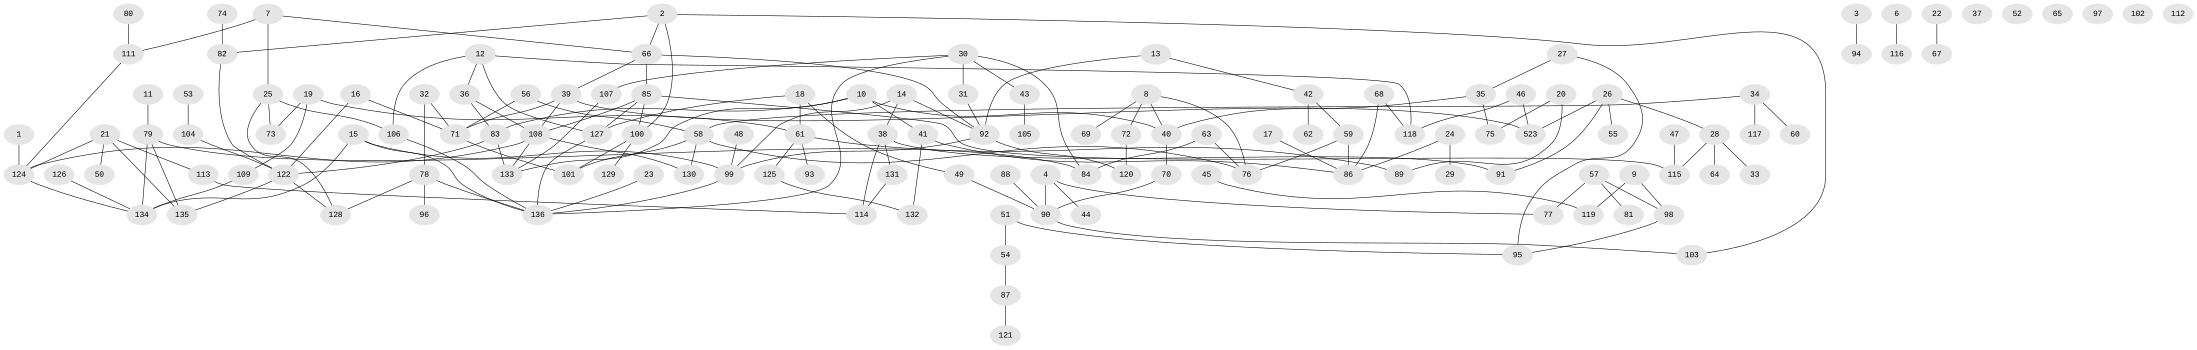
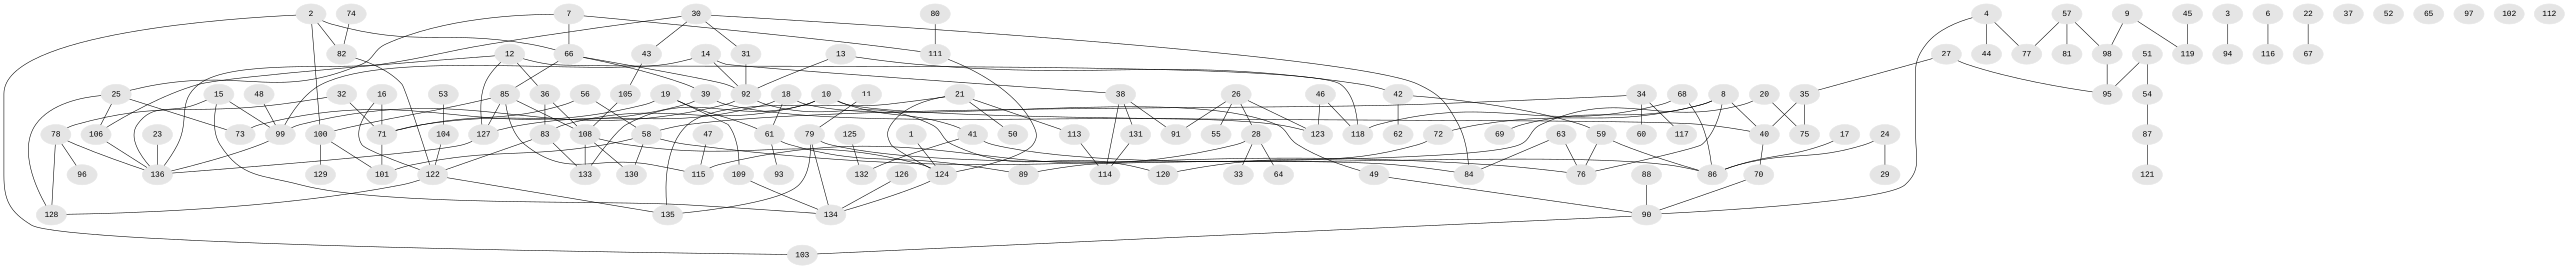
(606, 94) -> none
(552, 113) -> (605, 114)
(1530, 135) -> (1318, 135)
(785, 155) -> none
